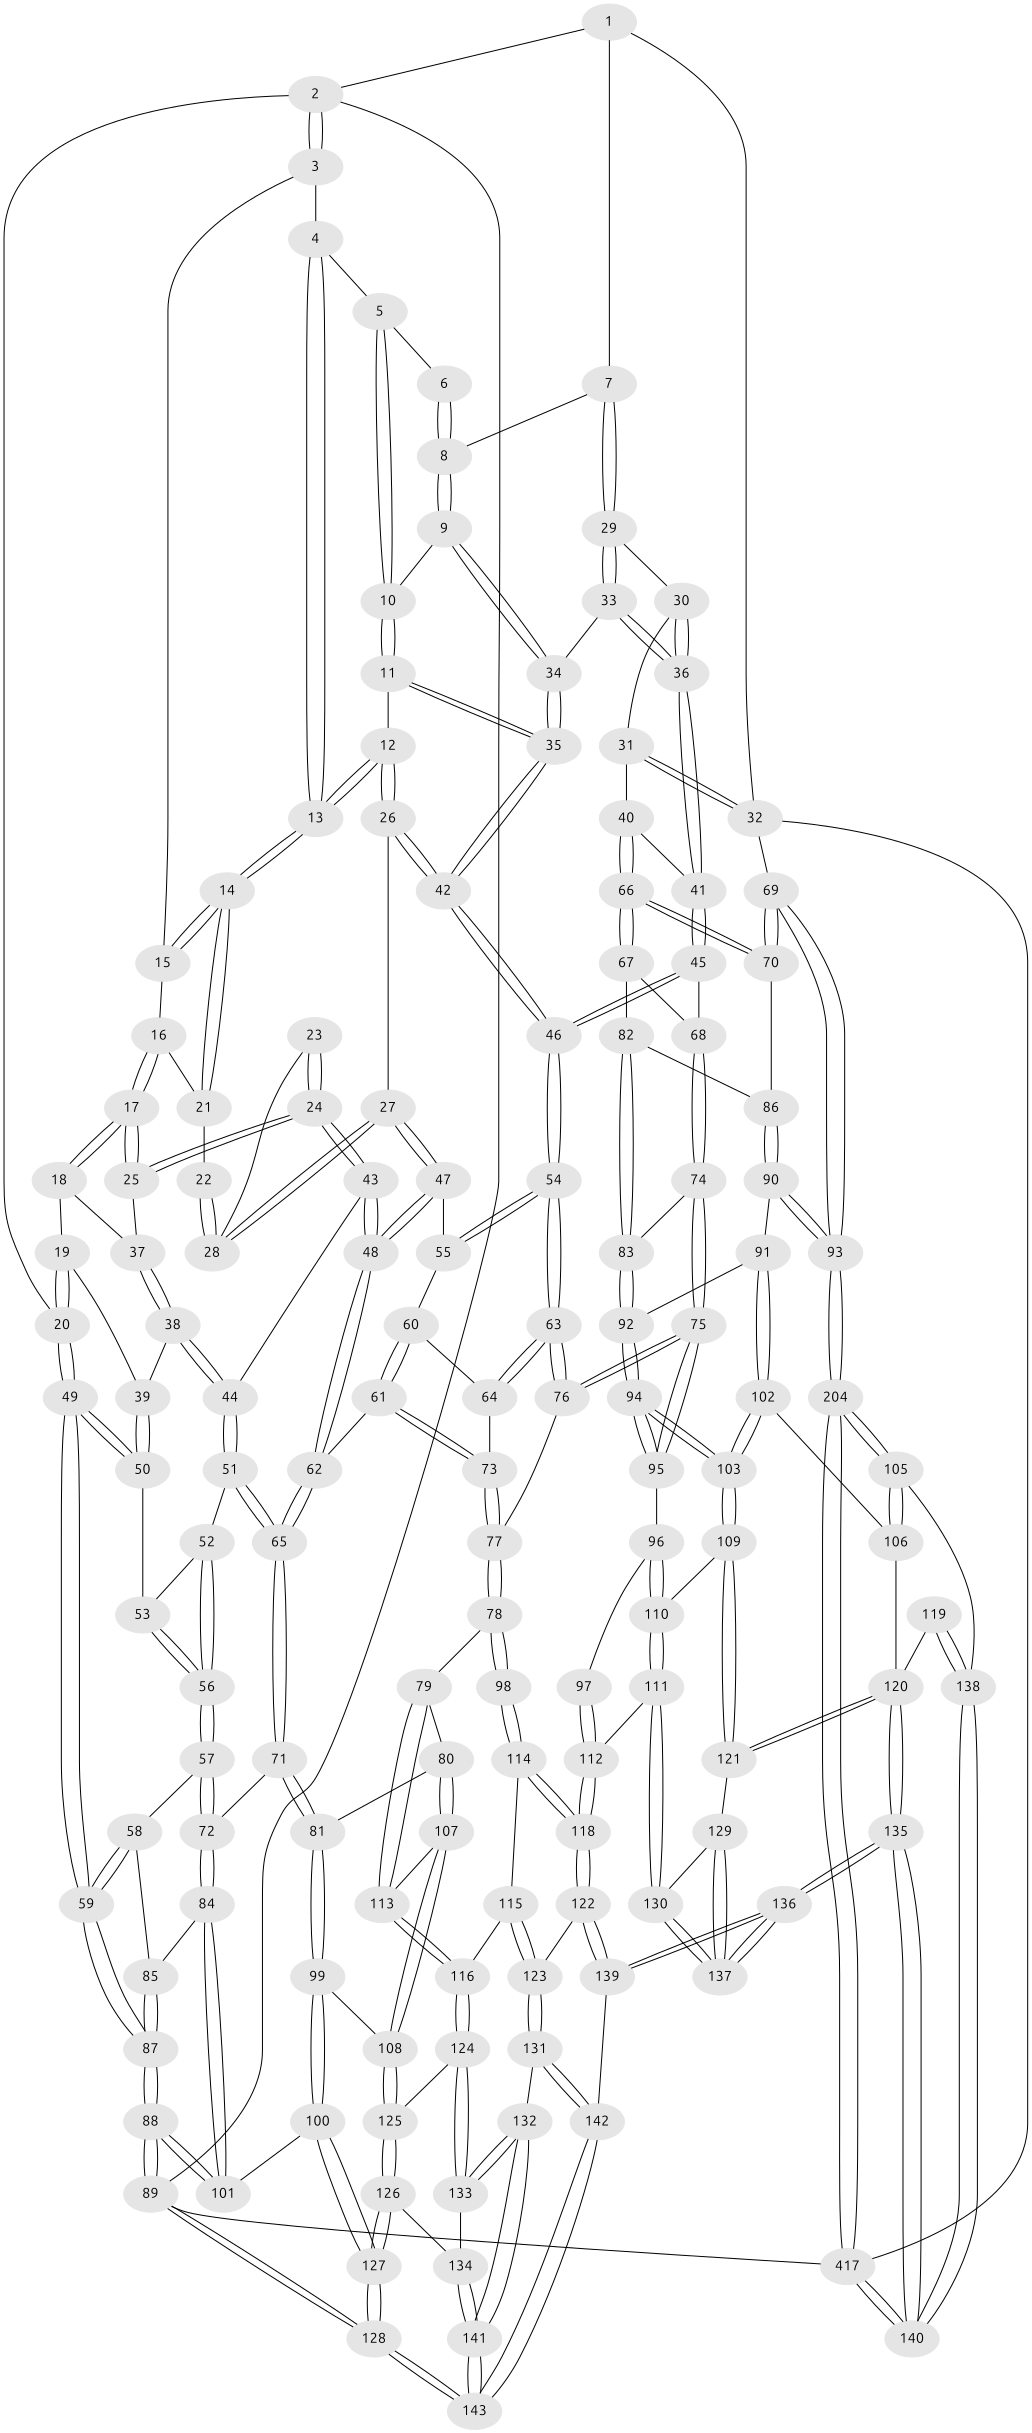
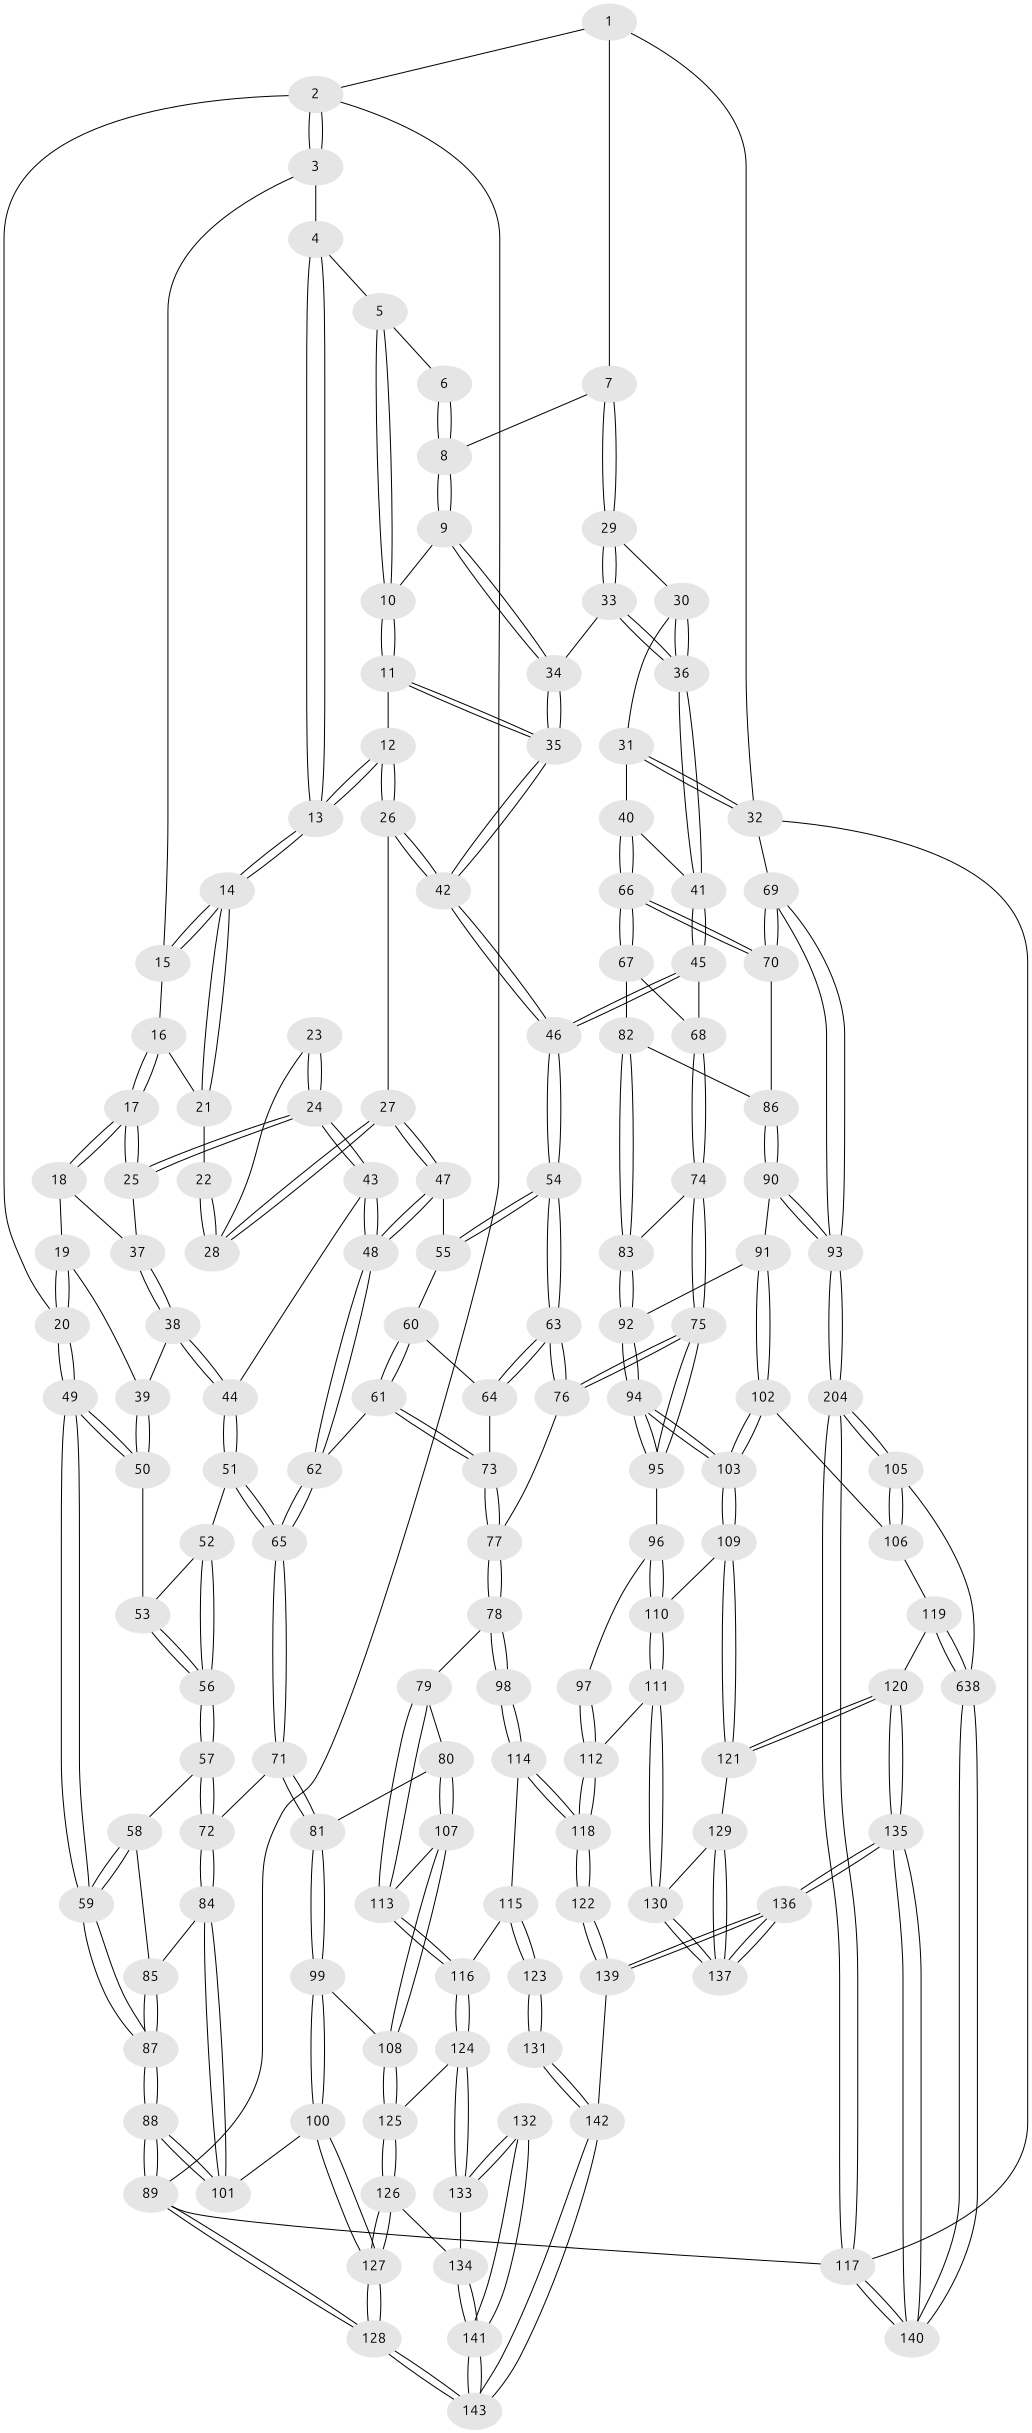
(896, 1615) -> (915, 1579)
(968, 1687) -> (968, 1687)
(559, 1941) -> none
(530, 2085) -> none
(848, 2267) -> (848, 2267)
